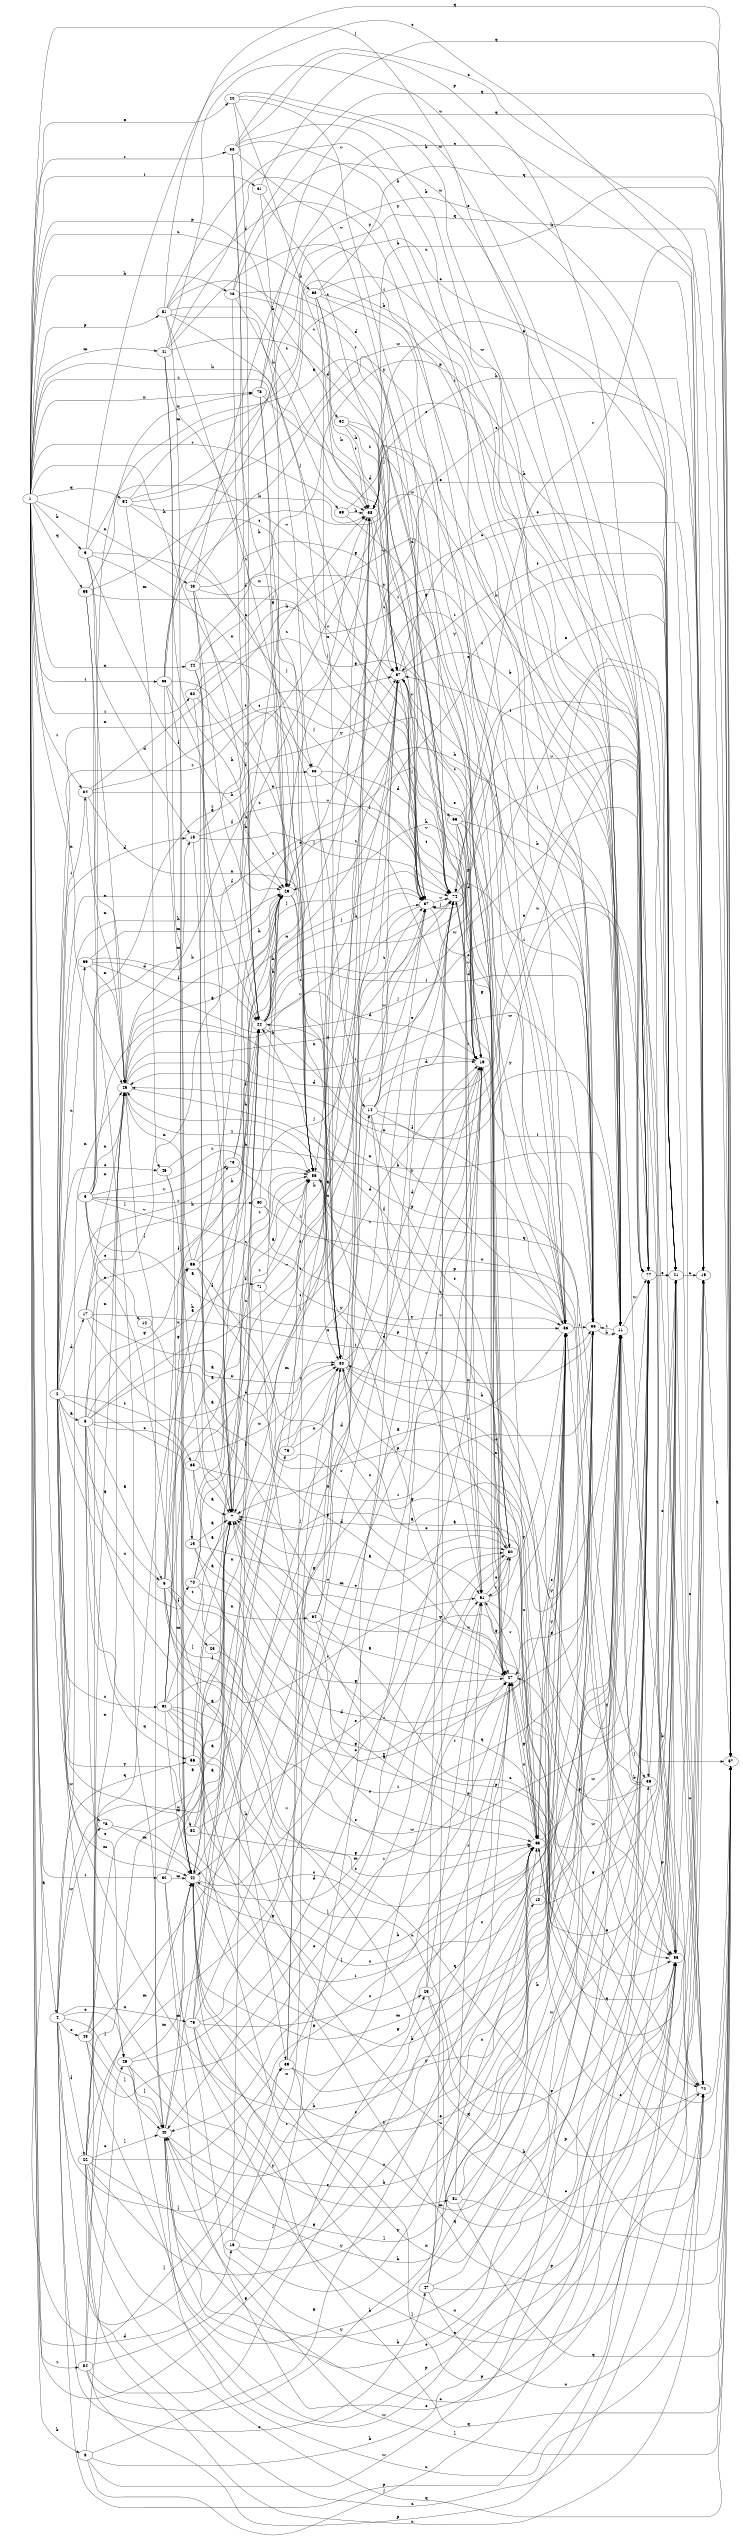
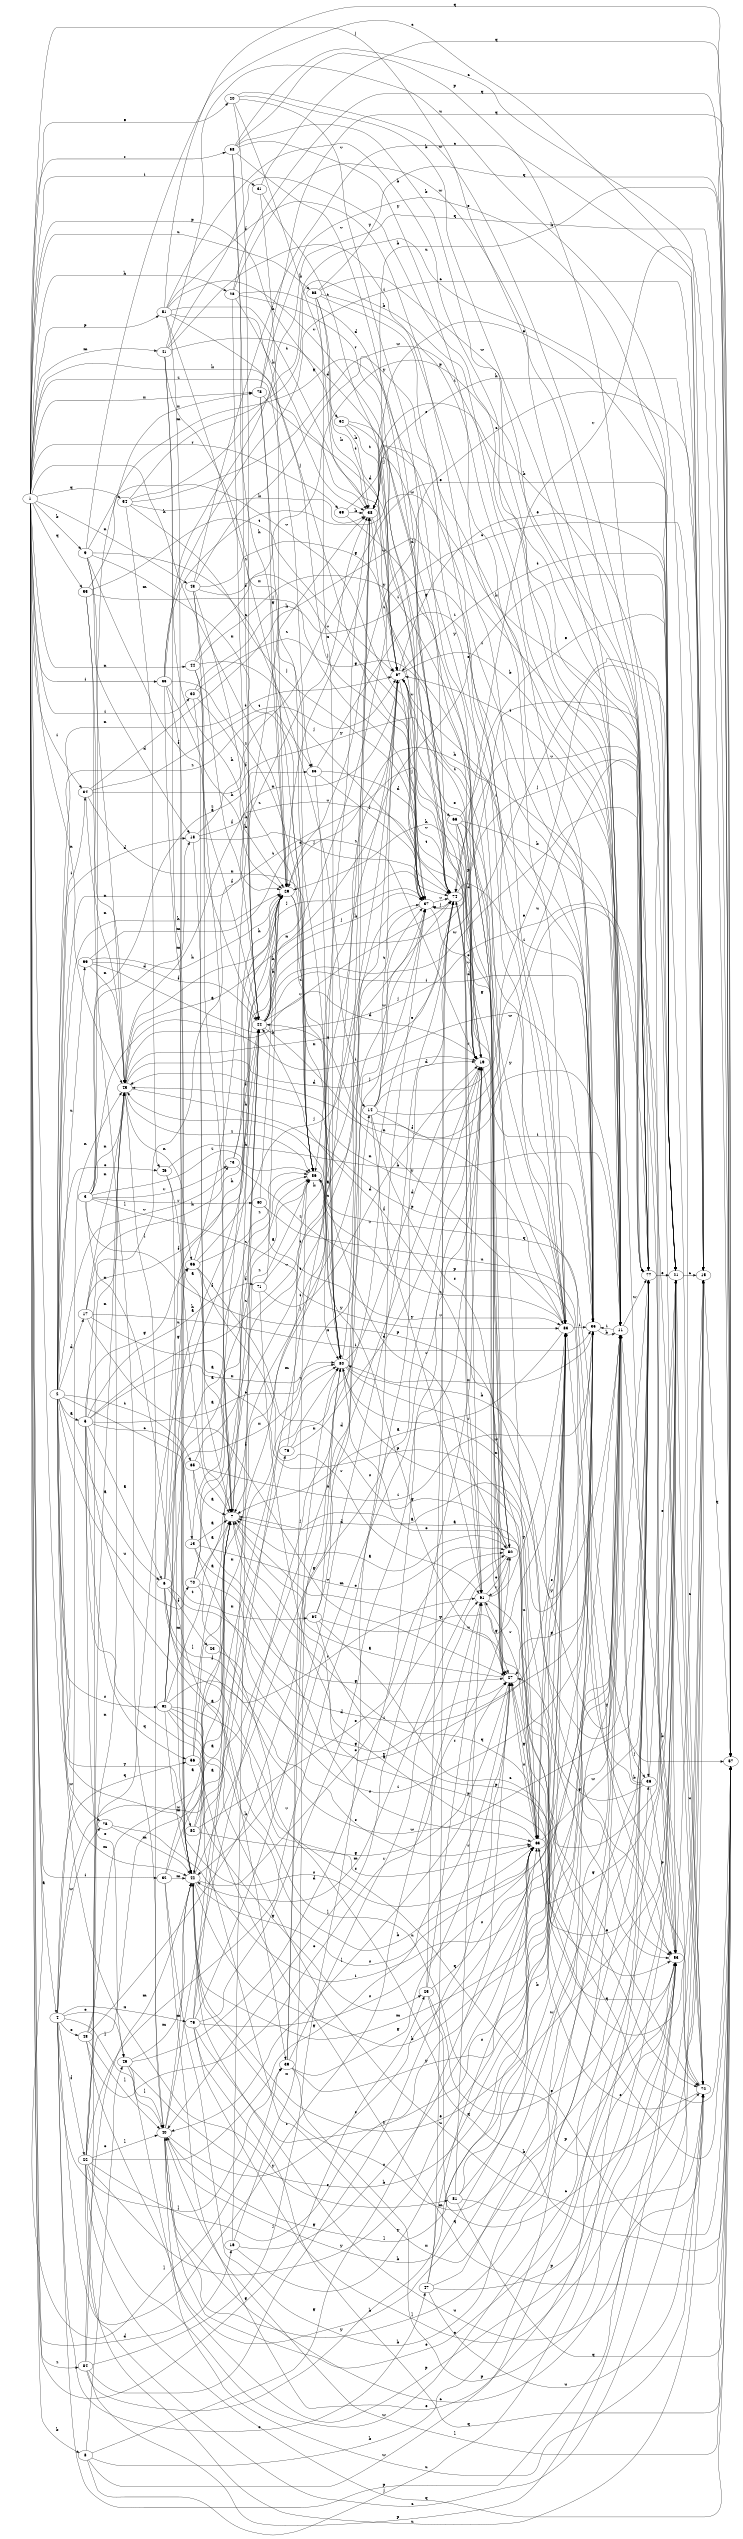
(179, 1151) -> (173, 1166)
(145, 1323) -> none
(538, 1900) -> none
